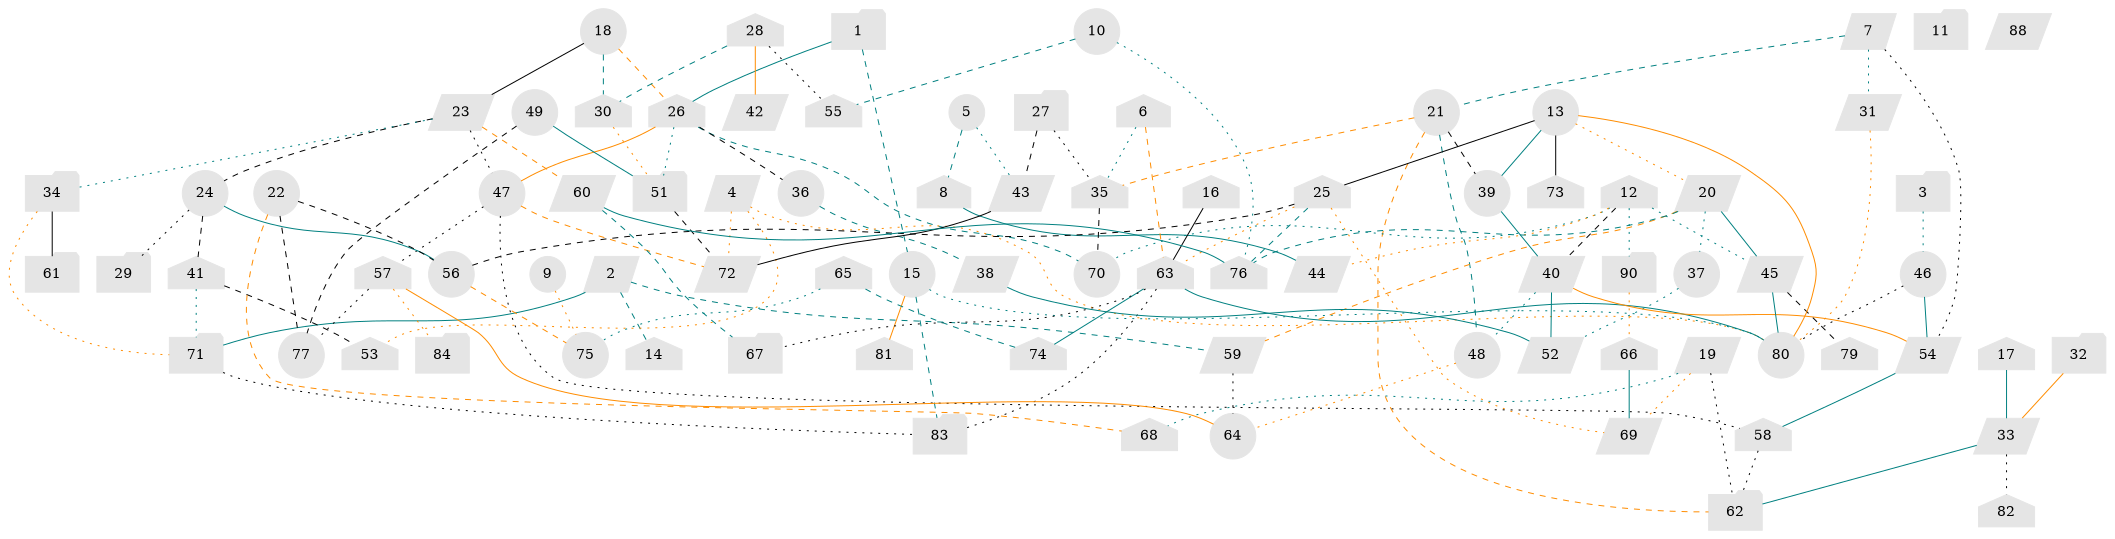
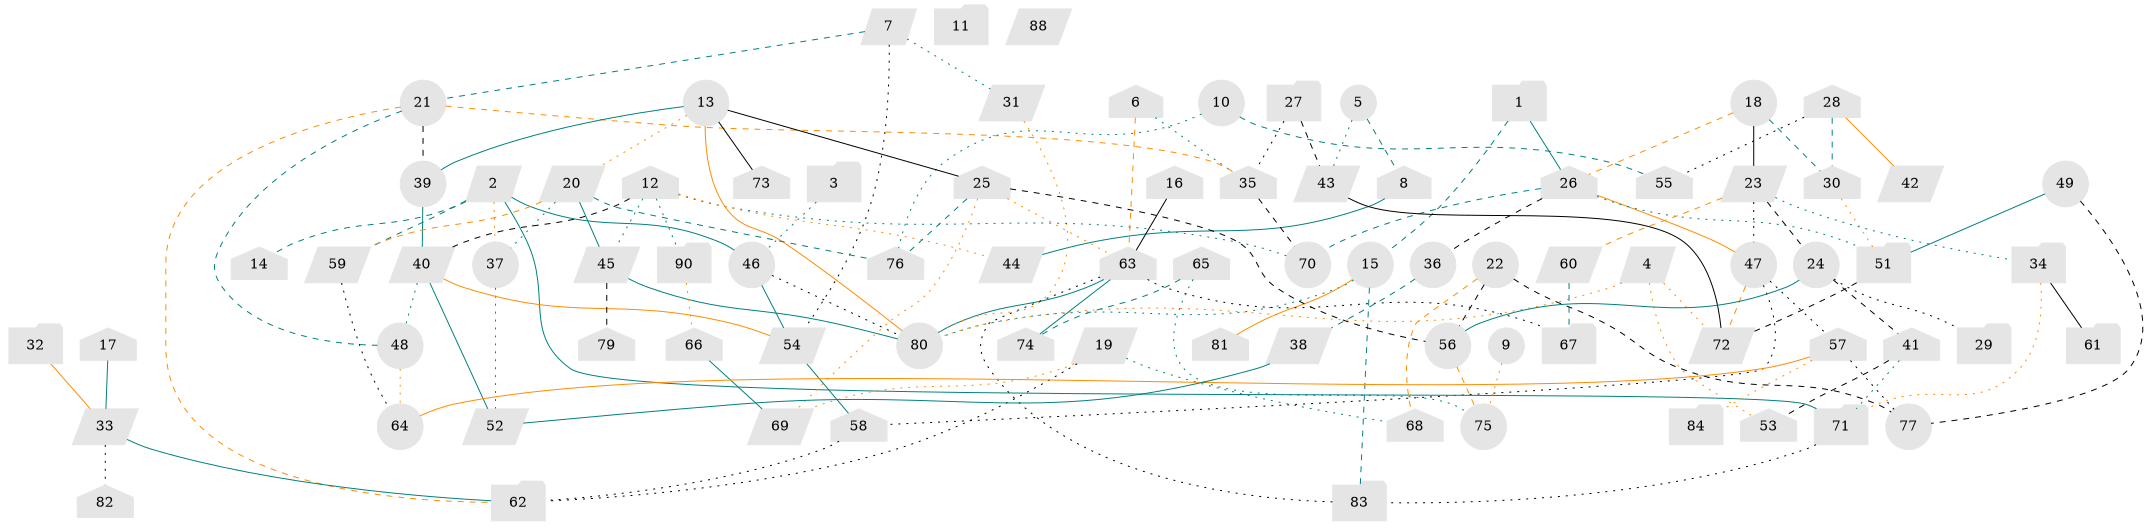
none -> (617, 223)
none -> (495, 224)
(978, 225) -> none
